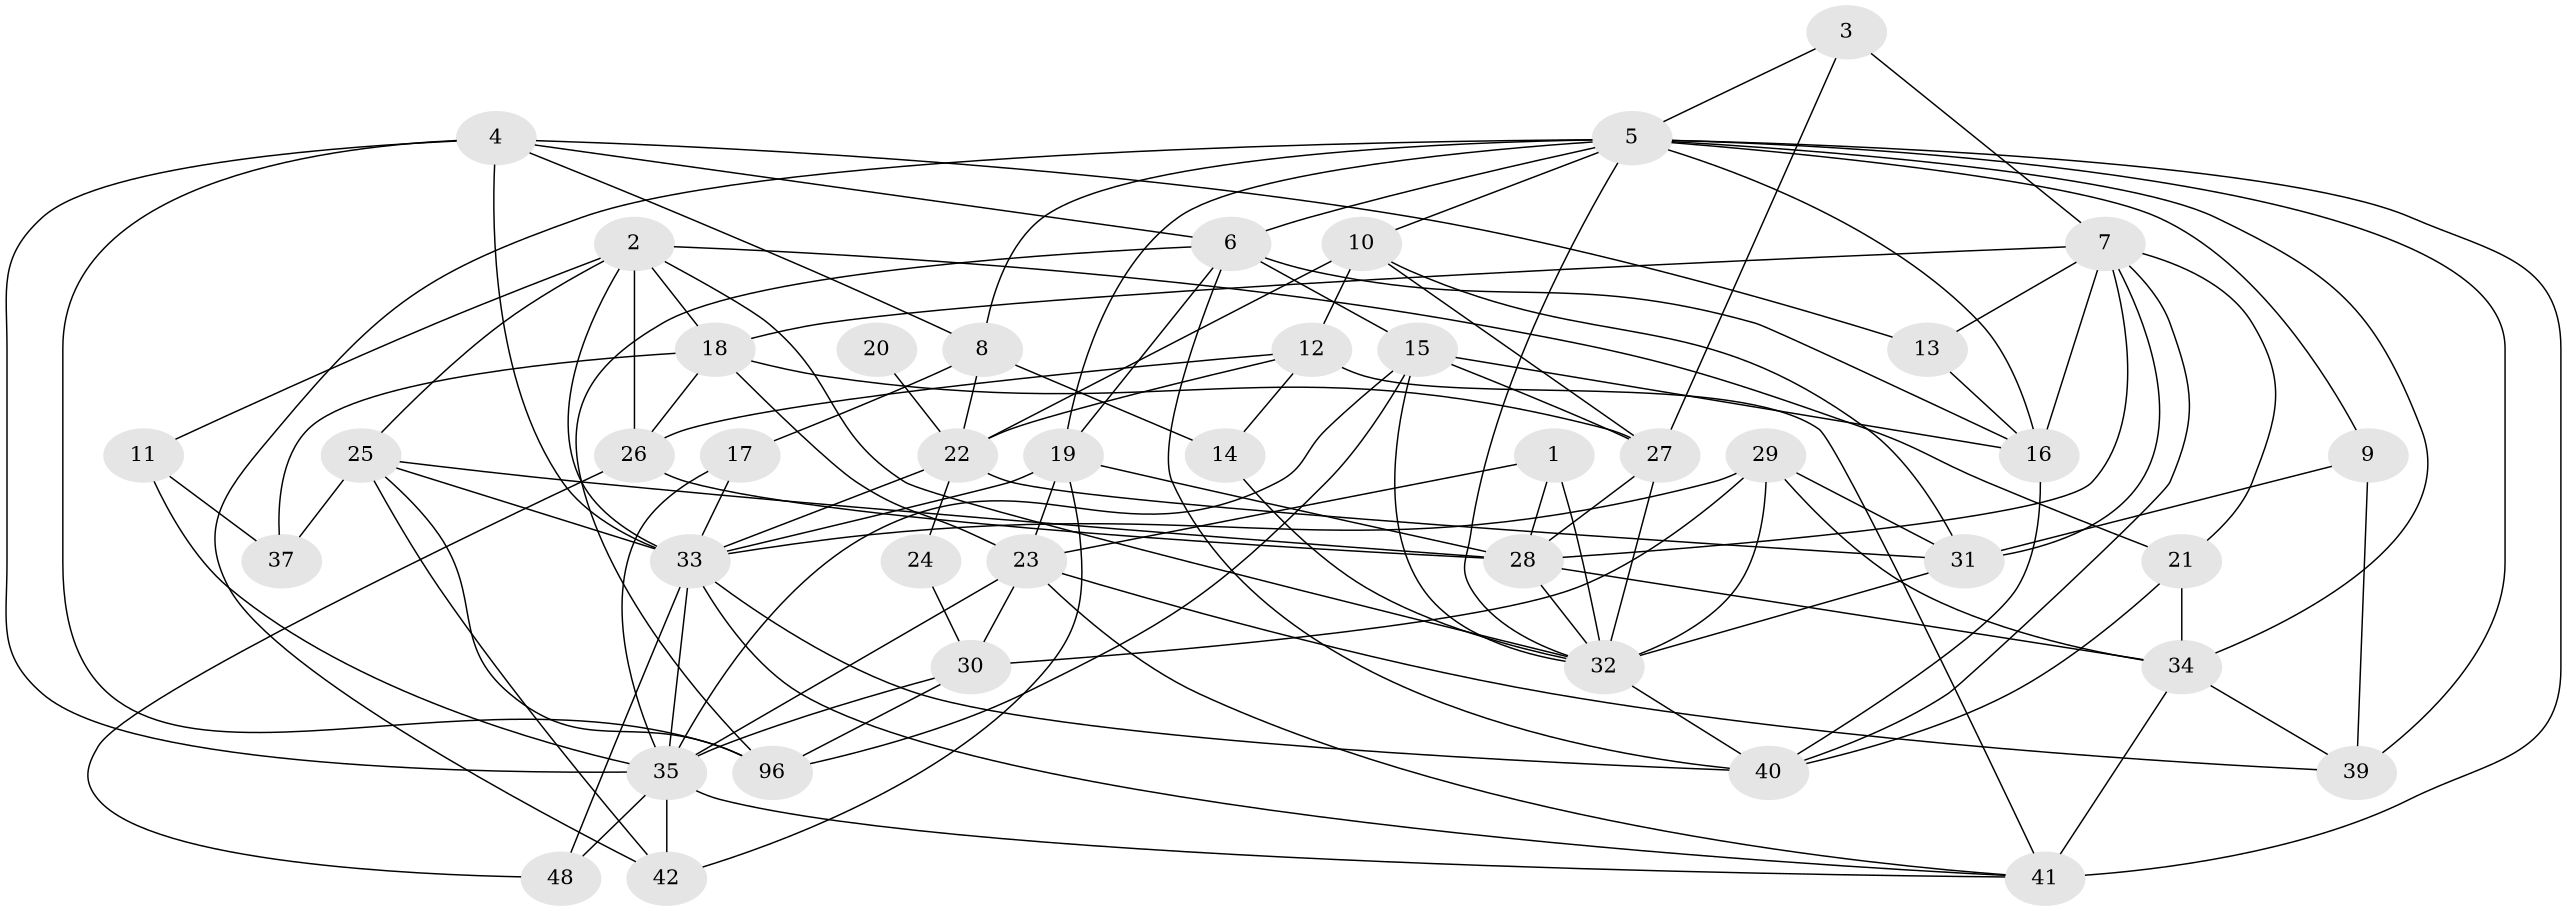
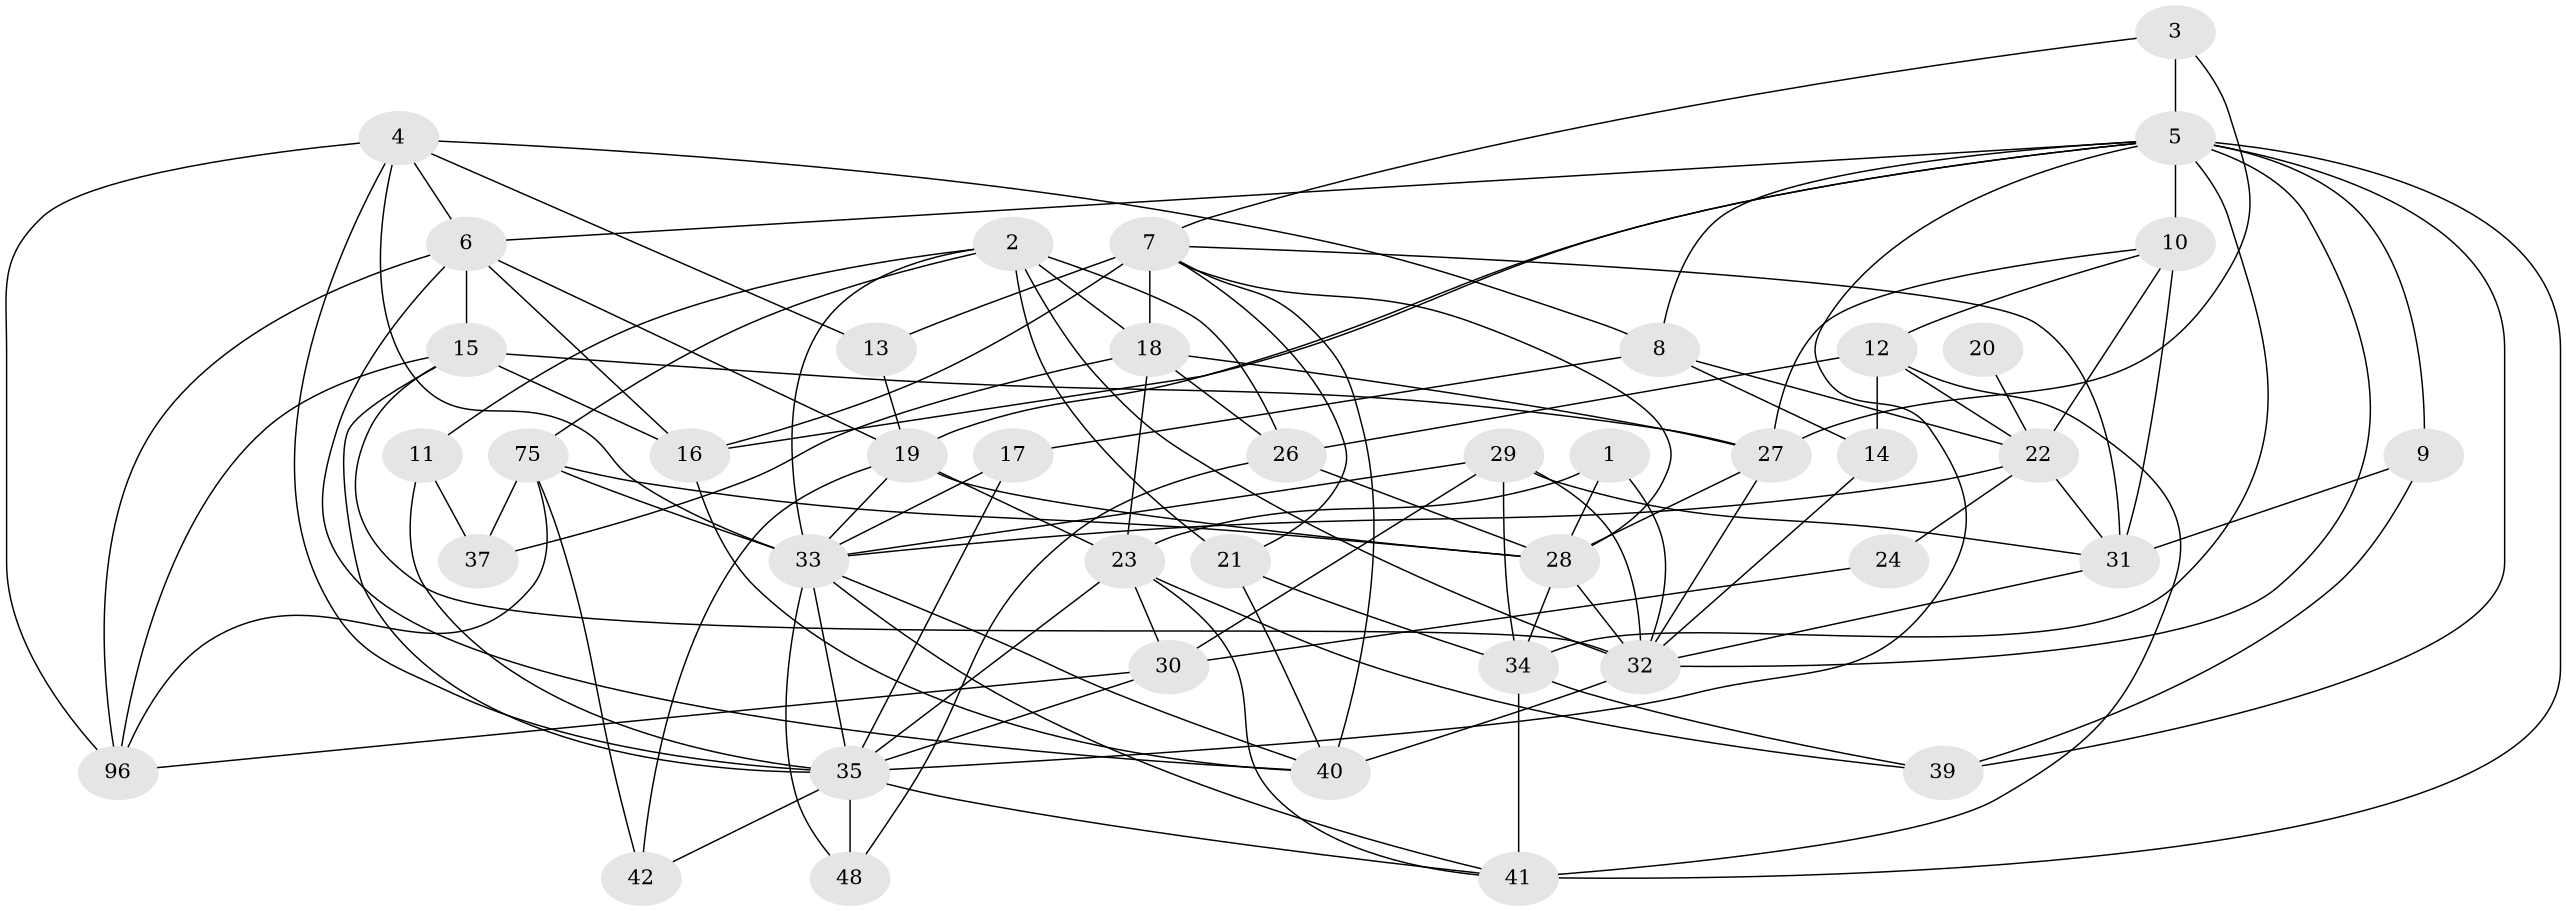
(565, 224) -> (1789, 676)
(1983, 403) -> (892, 403)
(361, 456) -> (528, 456)
